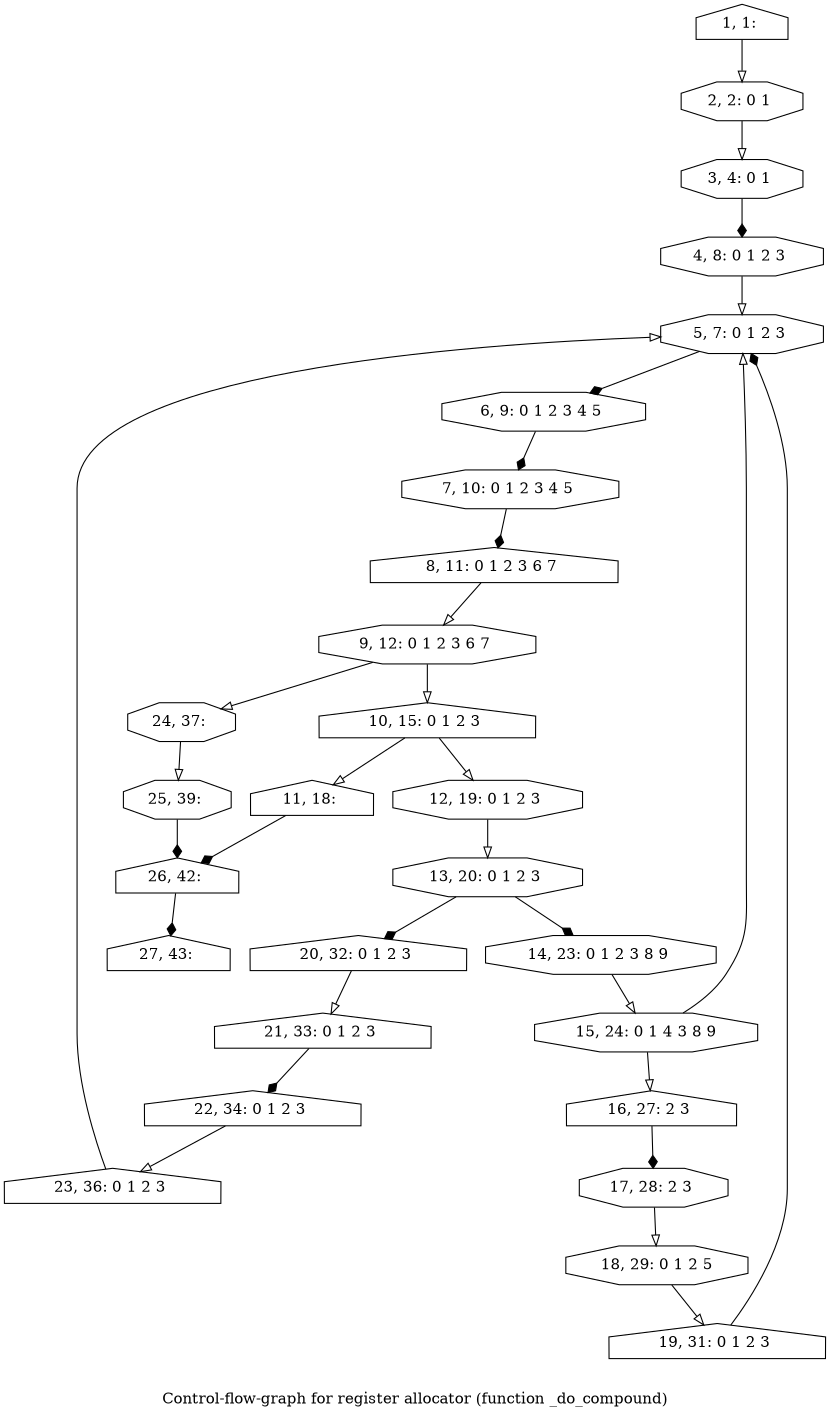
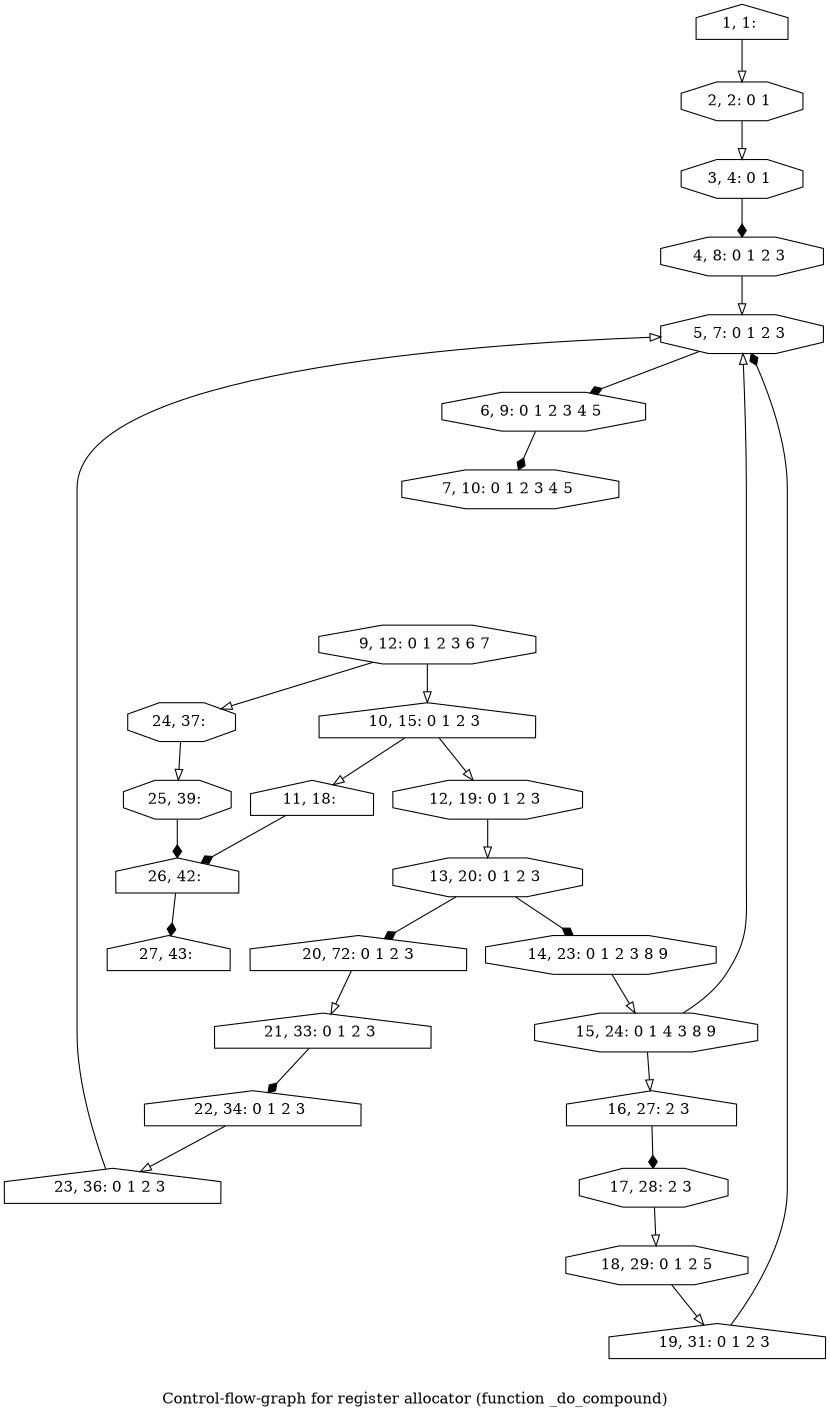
(494, 567) -> none
(358, 955) -> (358, 955)
